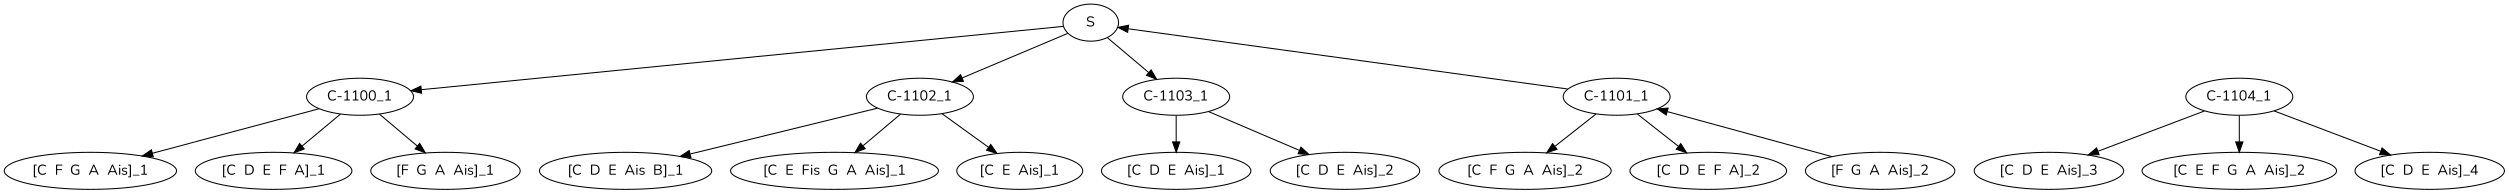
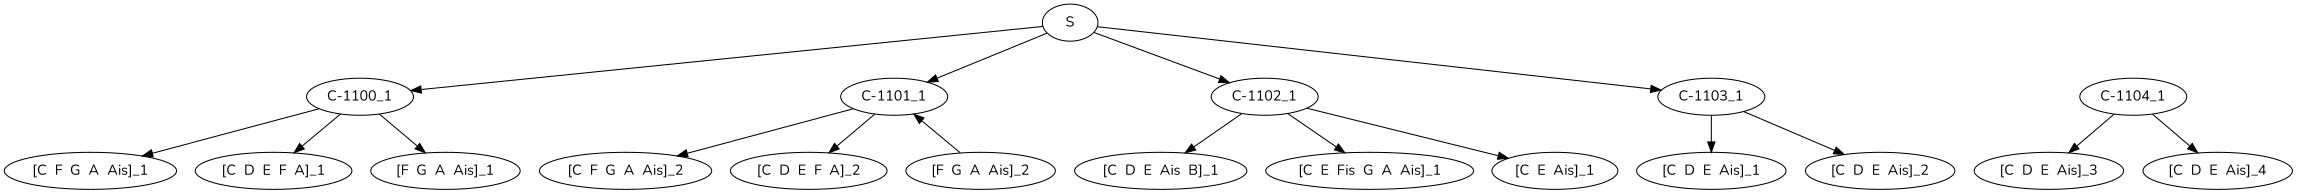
(1348, 59) -> (992, 56)
(2239, 171) -> none
